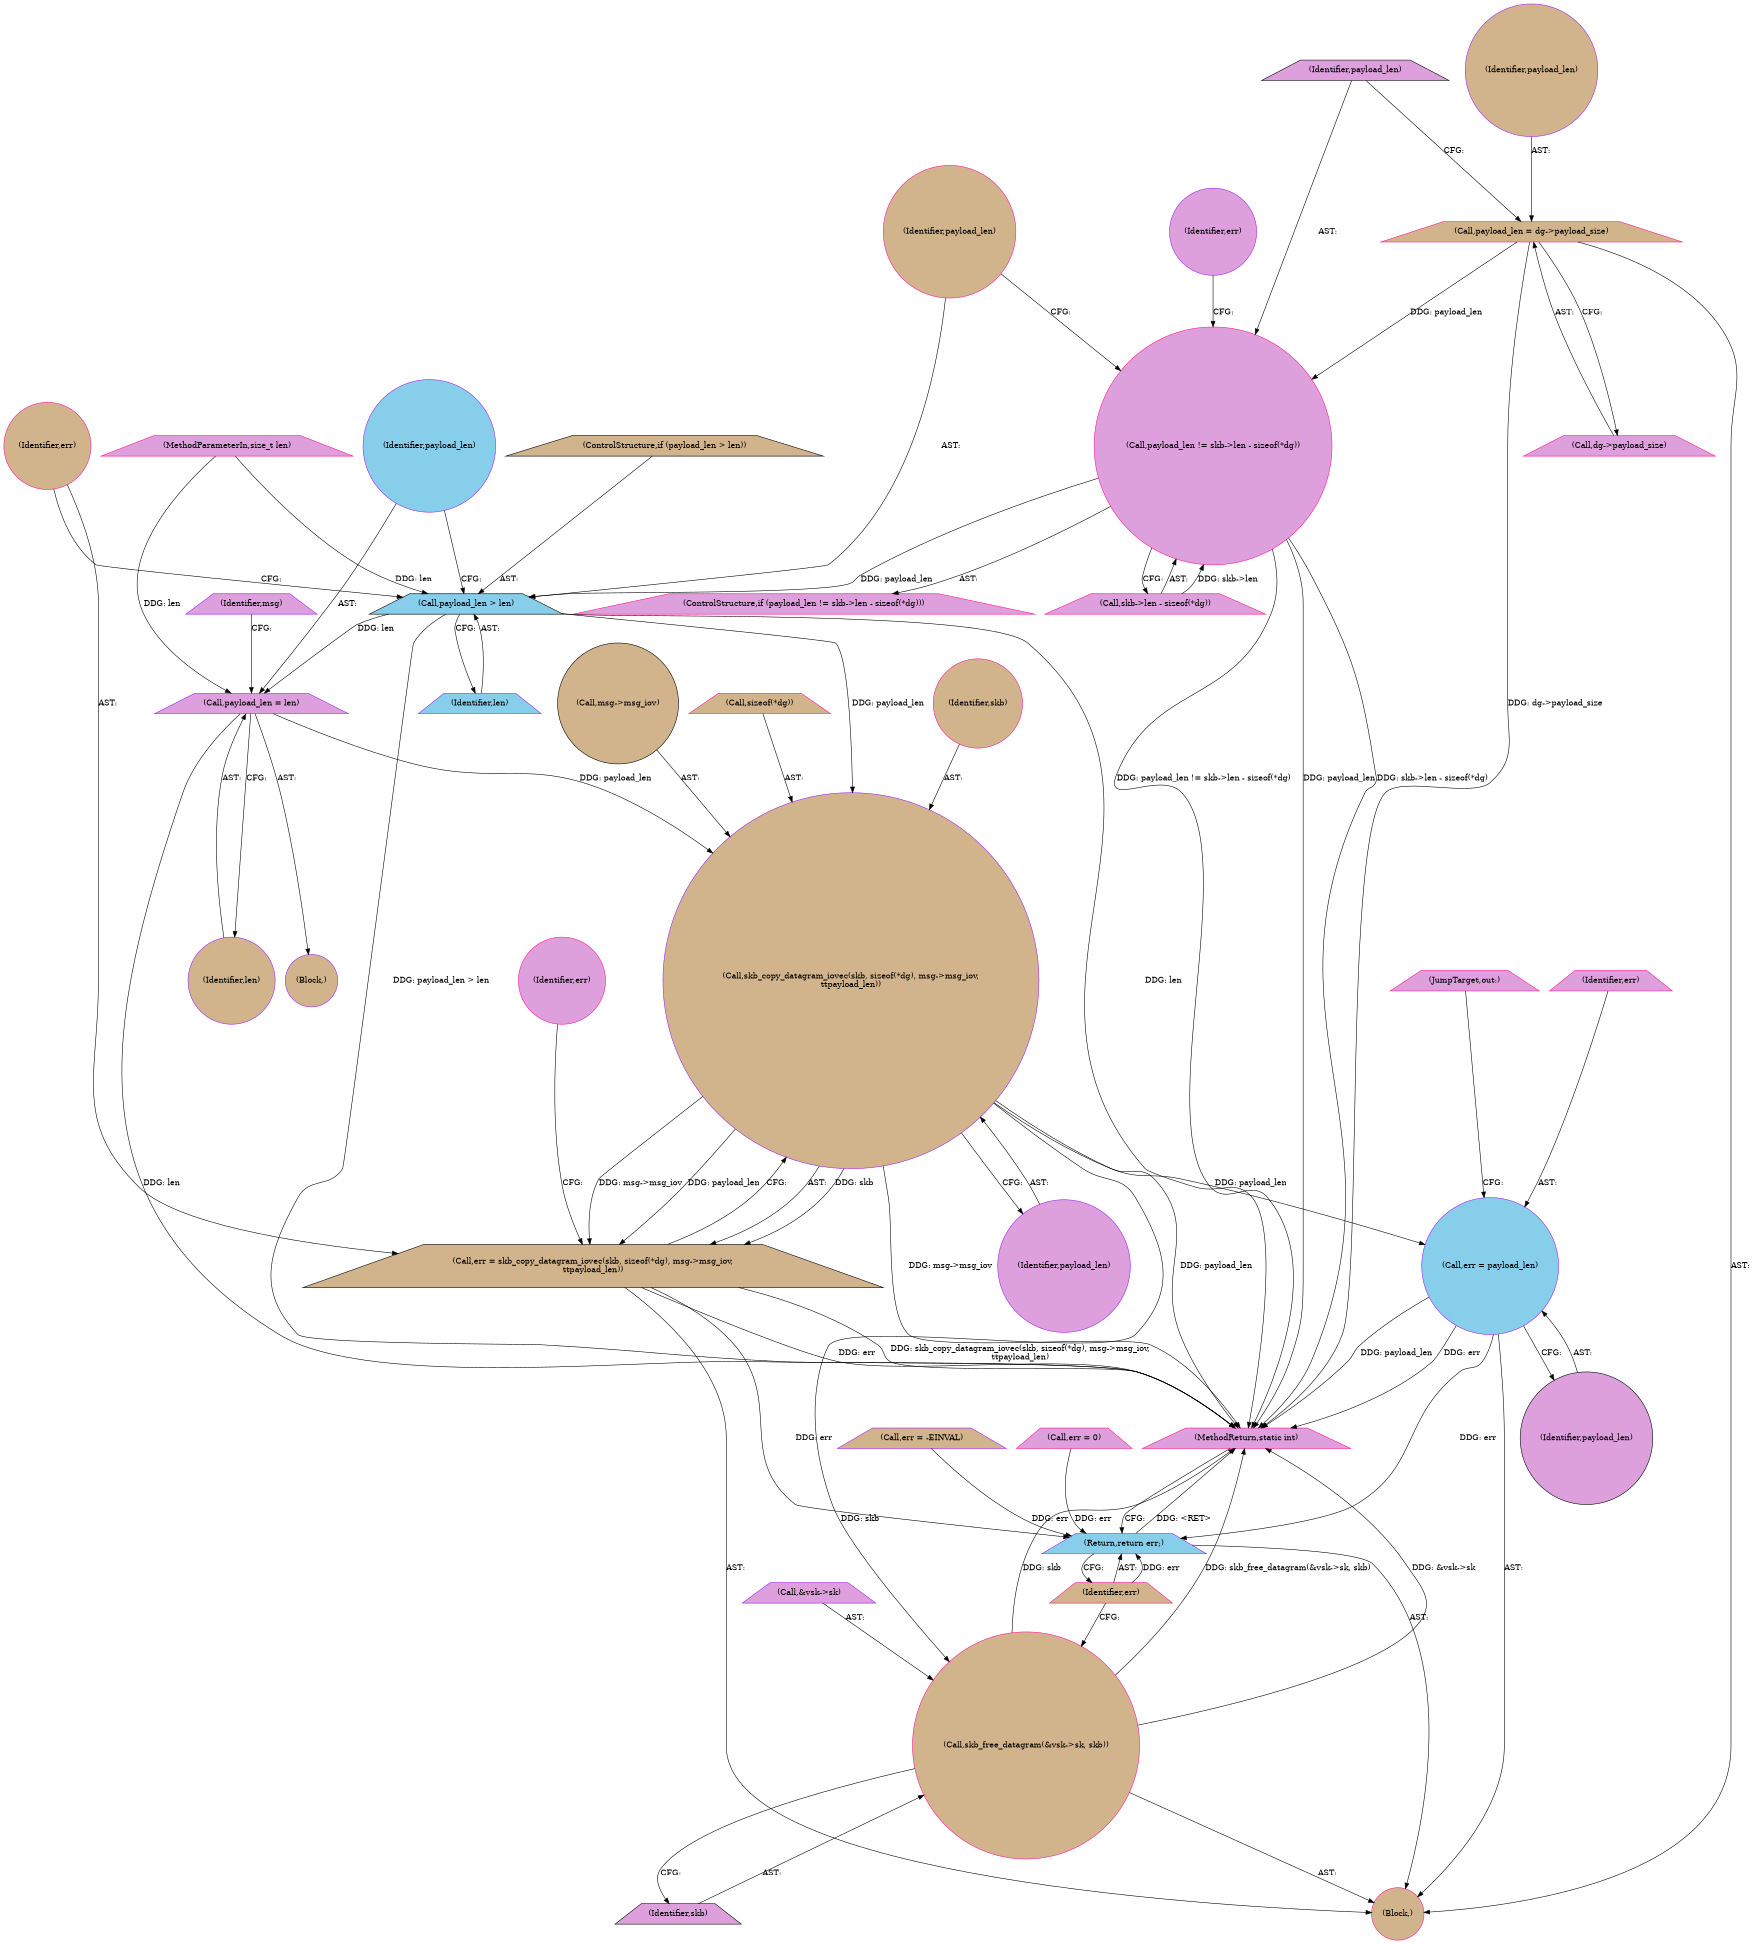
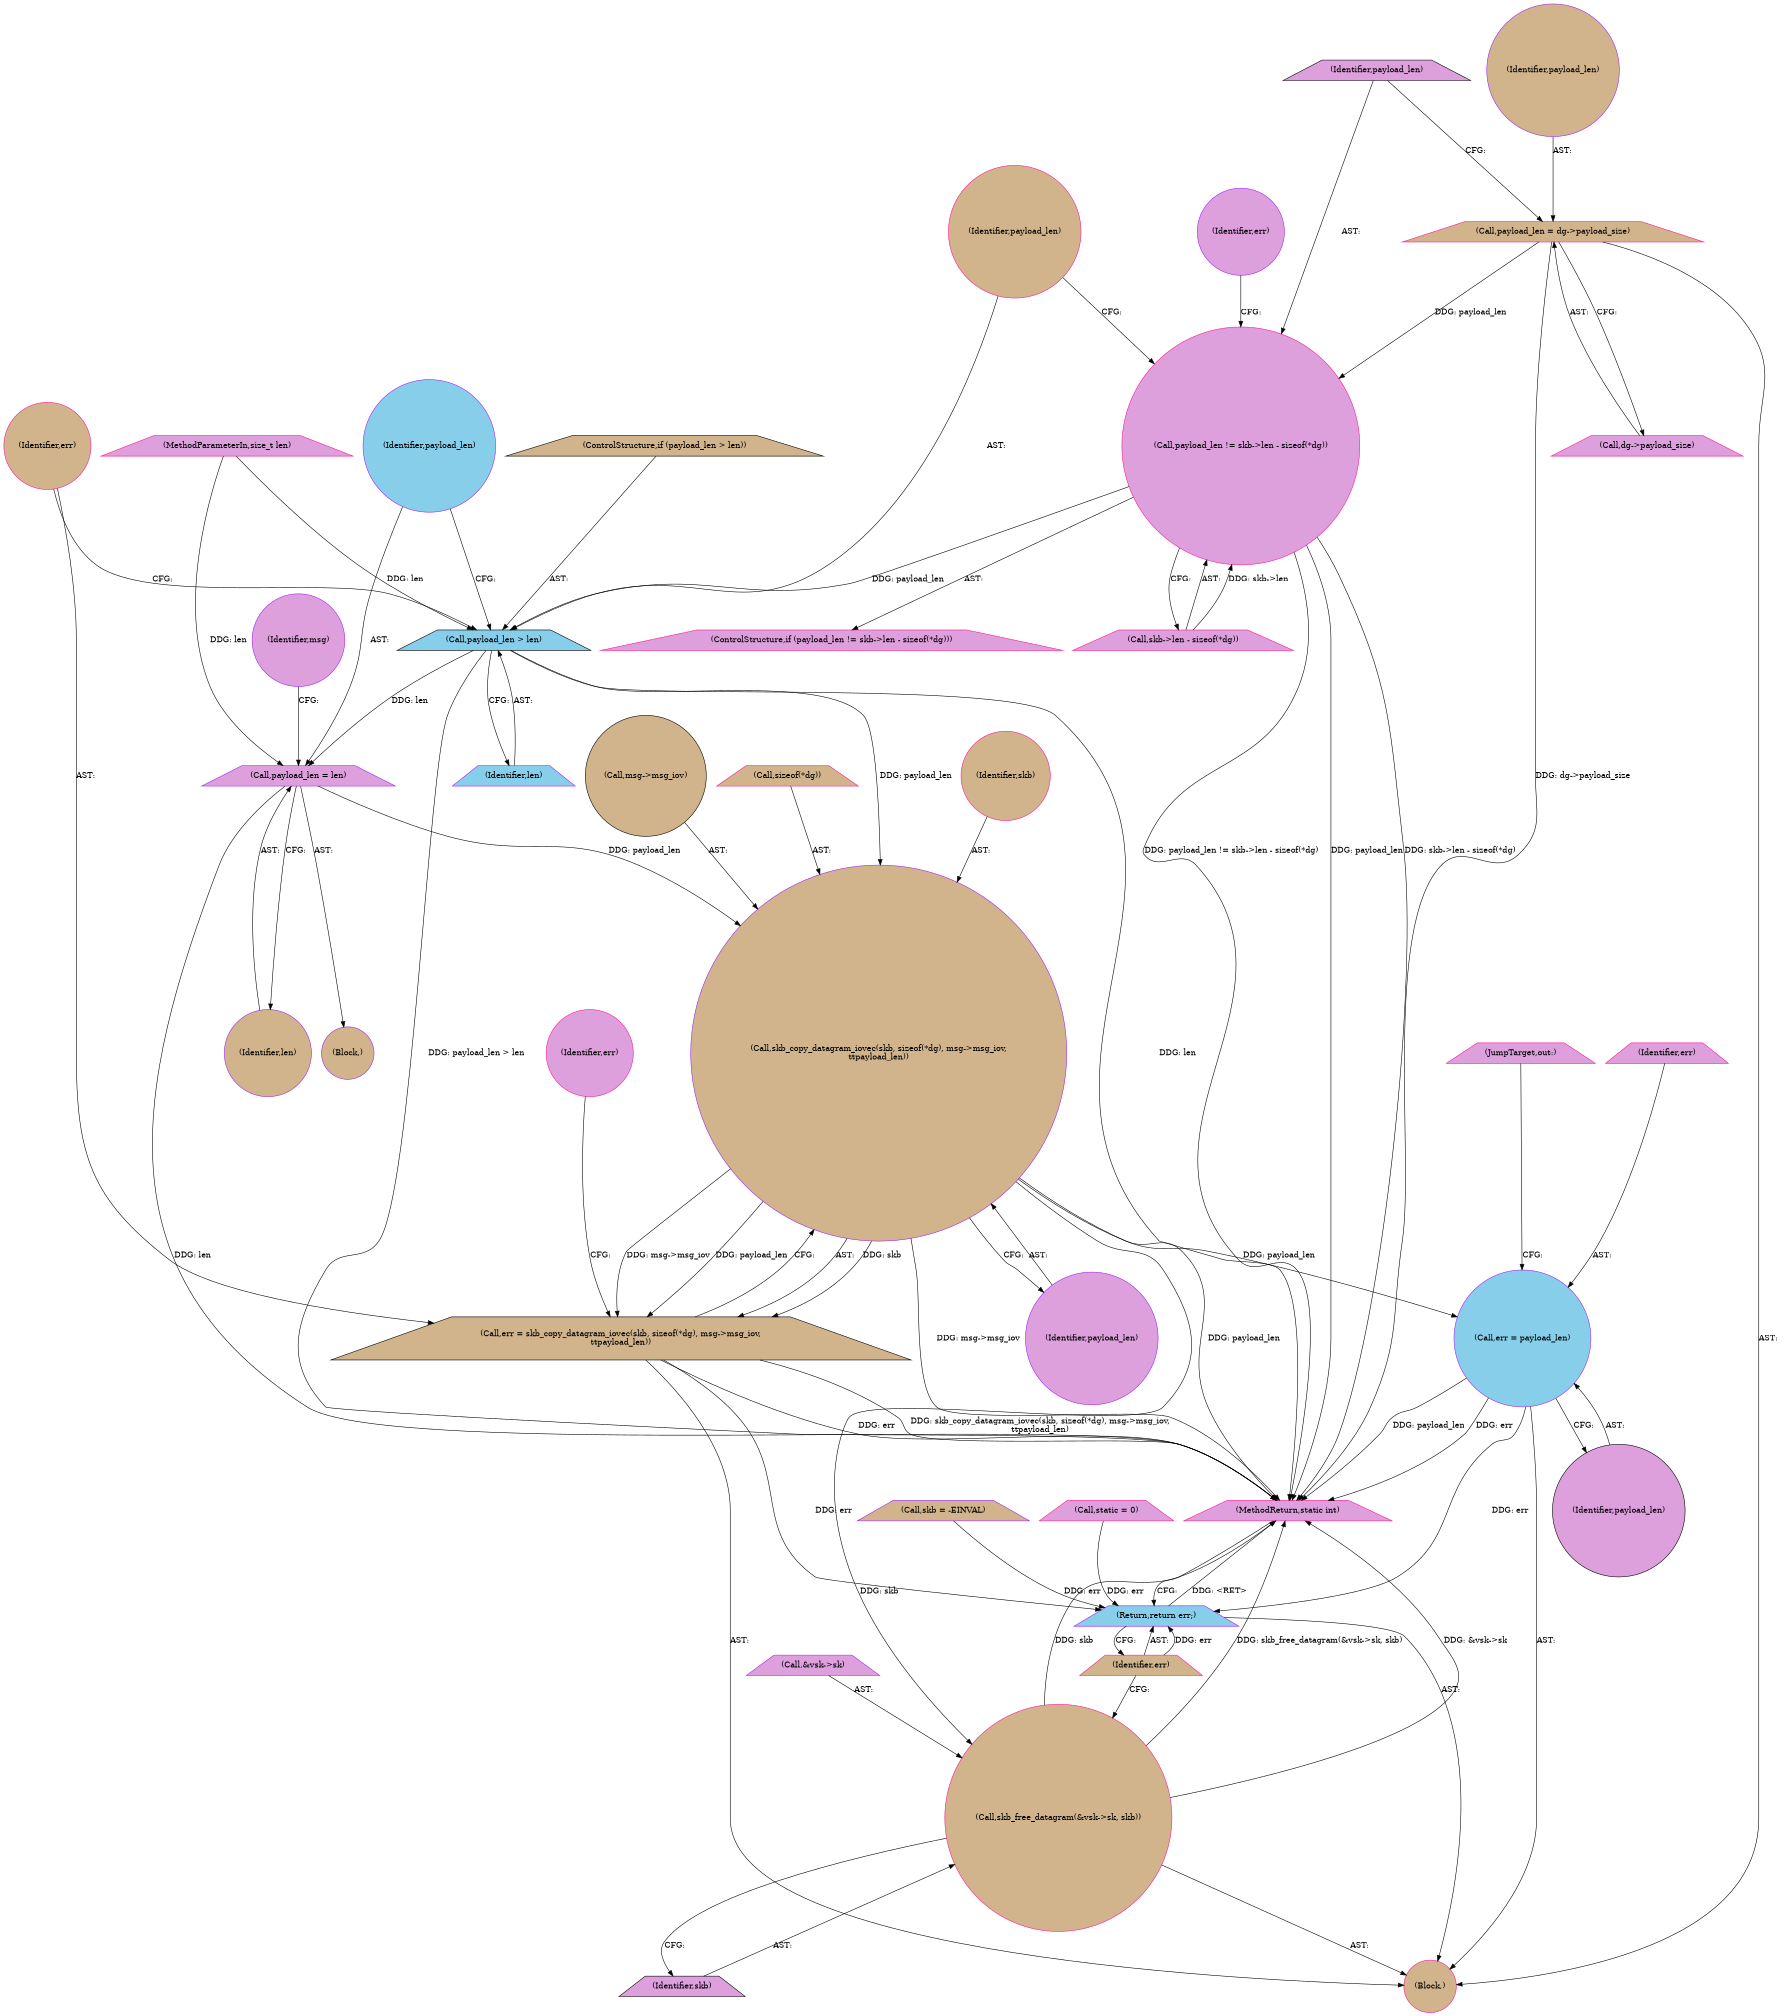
(251, 604) -> (298, 640)
(922, 1438) -> (943, 1511)
(1074, 1438) -> (1107, 1511)
